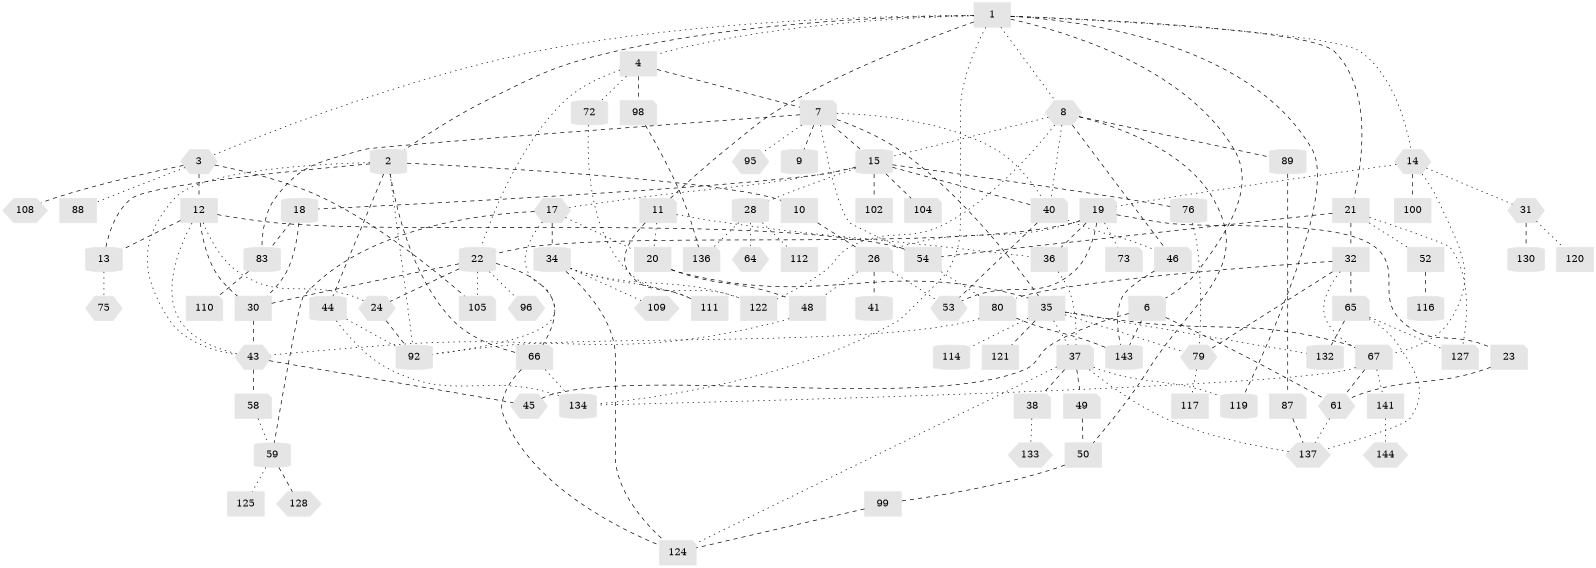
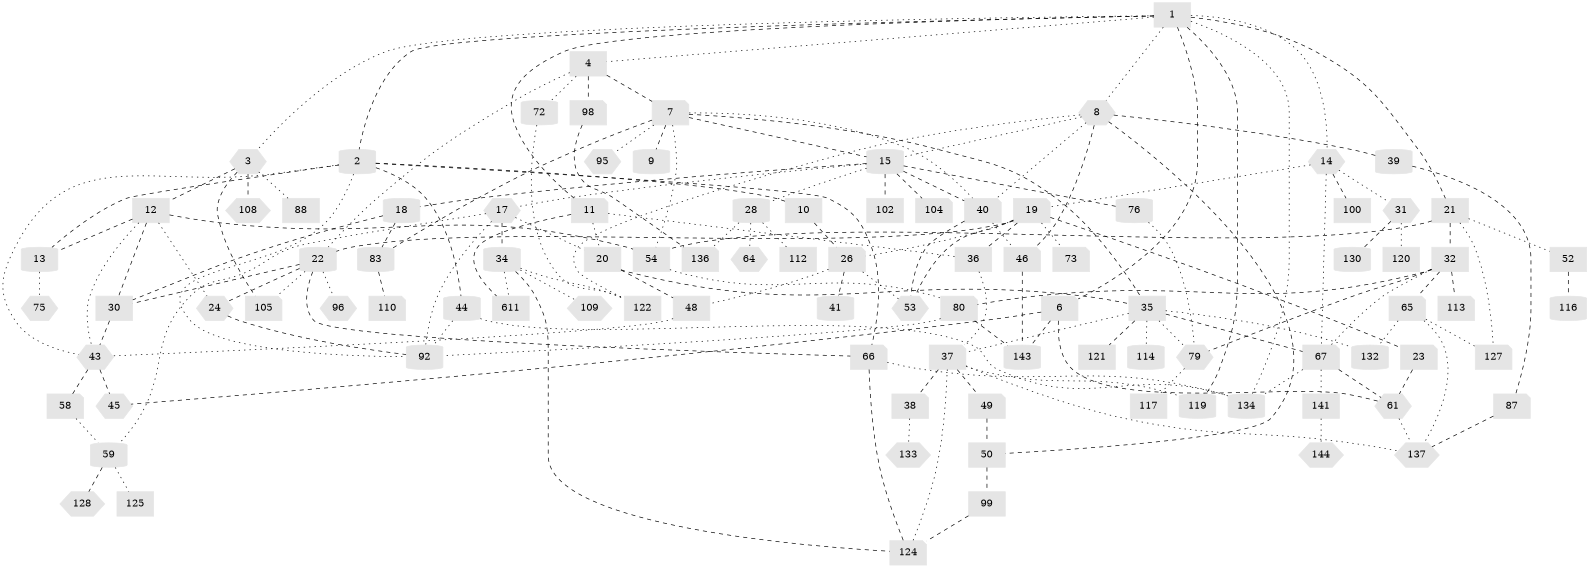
(1288, 162) -> (1394, 162)
(334, 269) -> (256, 267)
(710, 308) -> (511, 308)
none -> (1456, 308)
(1339, 330) -> (1389, 333)
